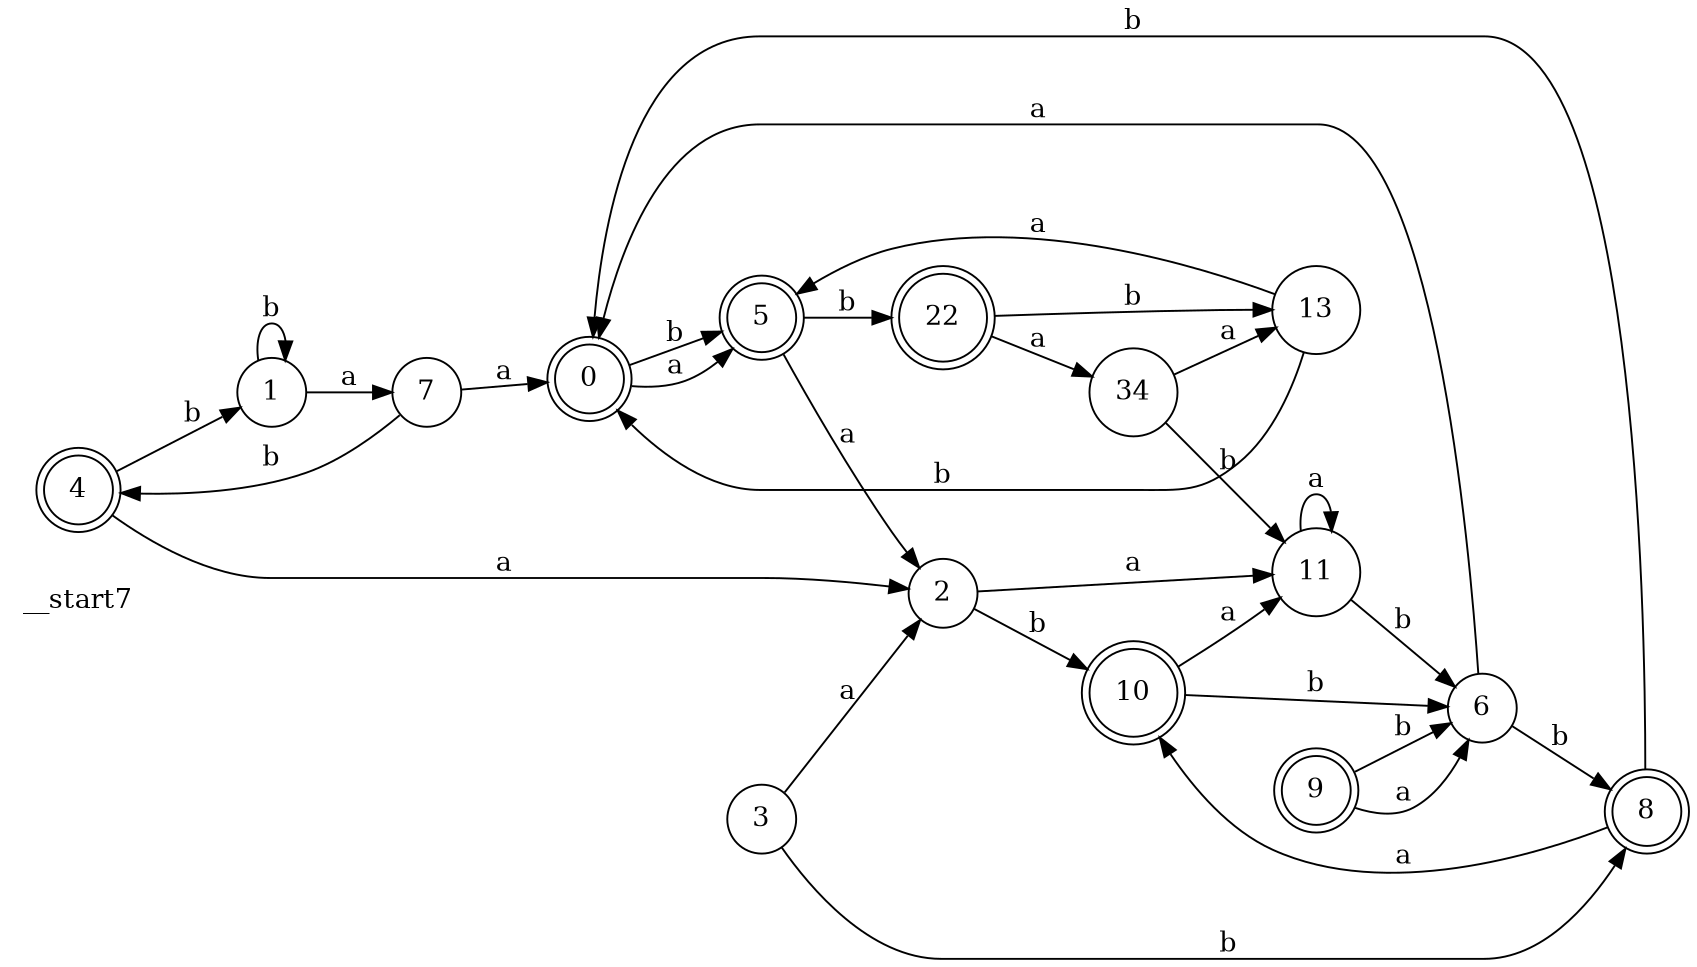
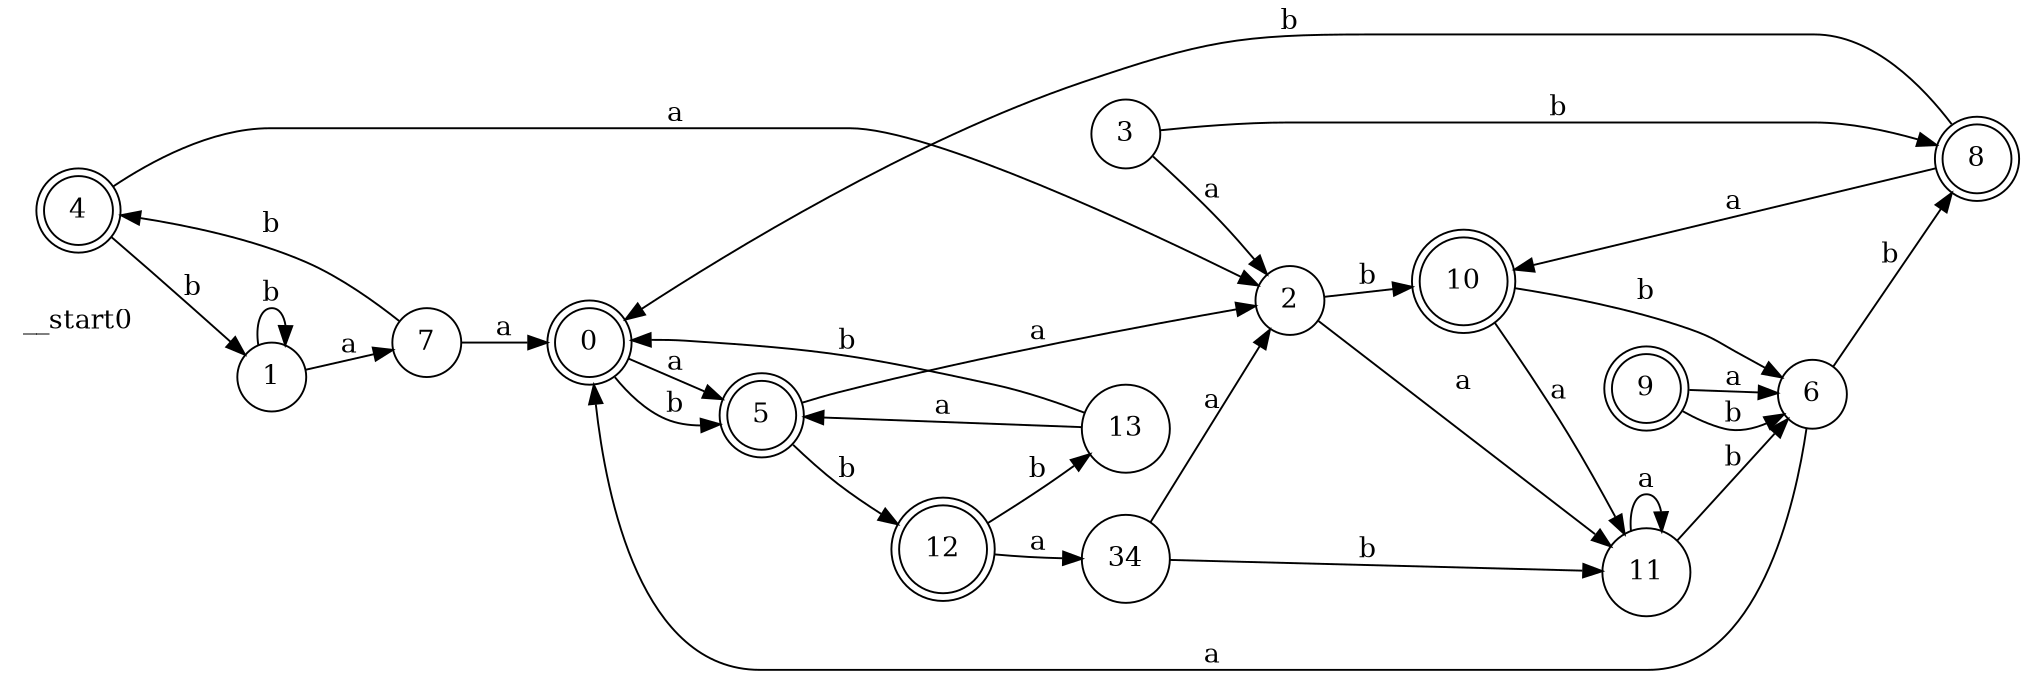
(943, 318) -> (943, 549)
(1216, 355) -> (1205, 434)
(78, 601) -> (78, 322)
